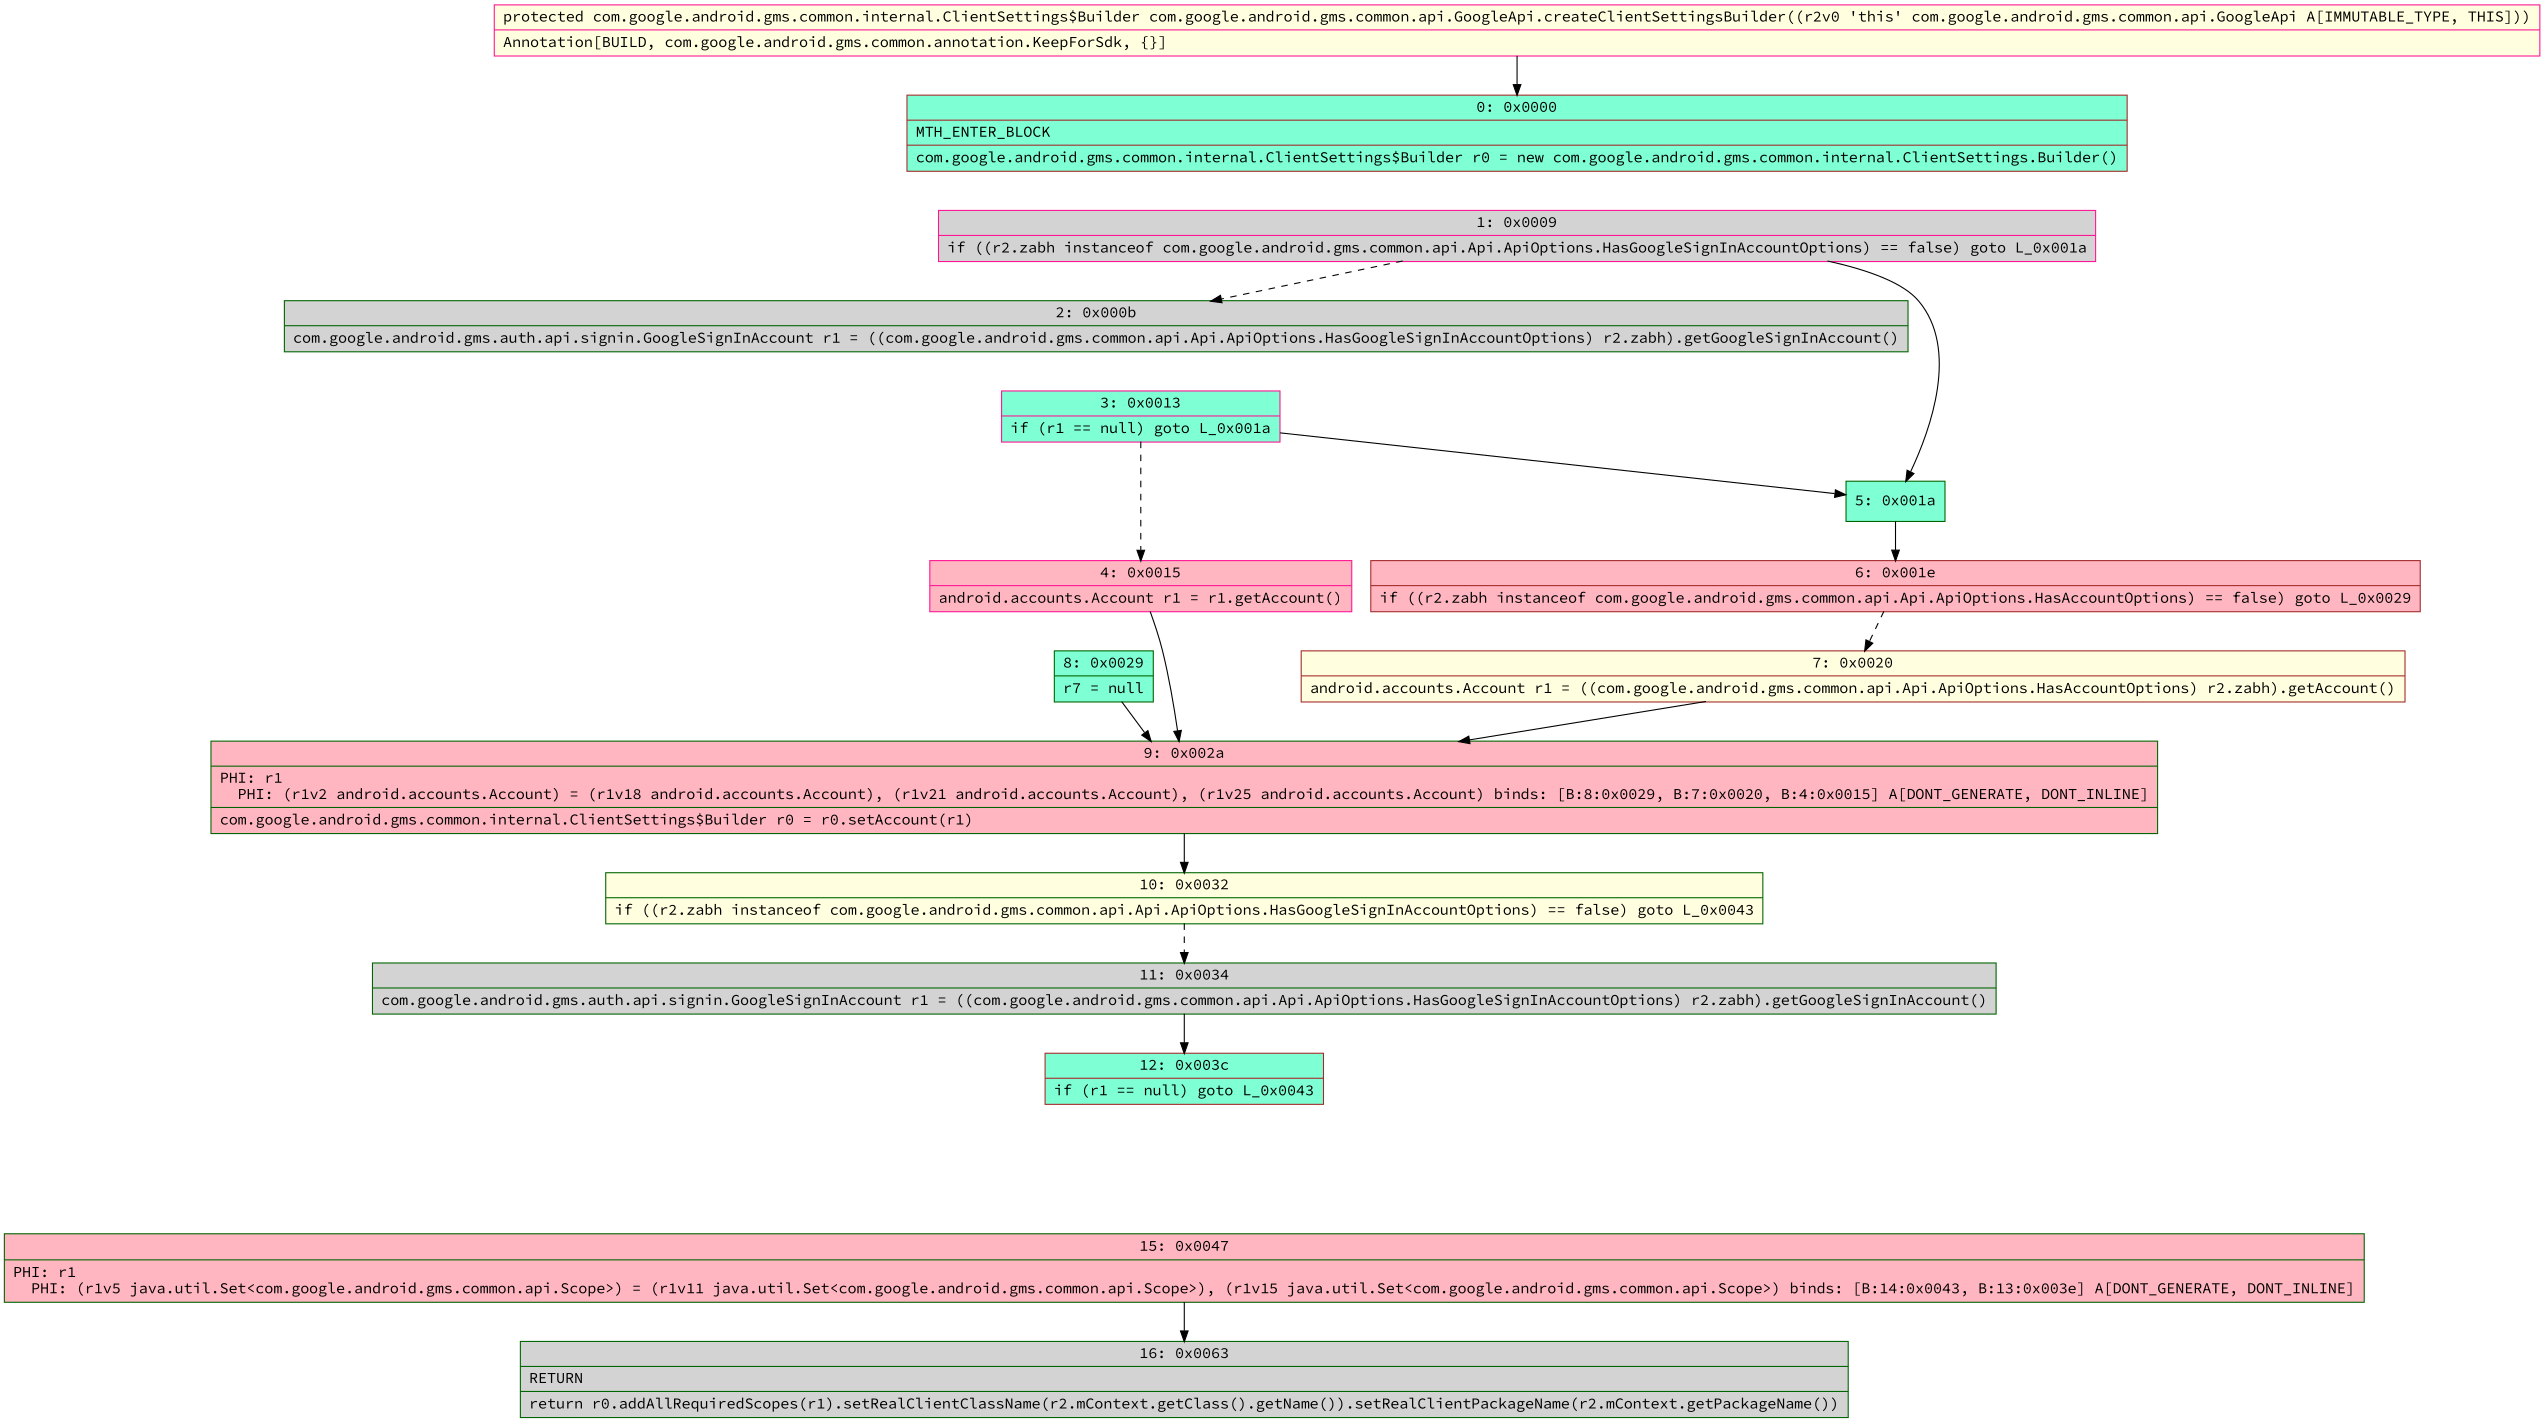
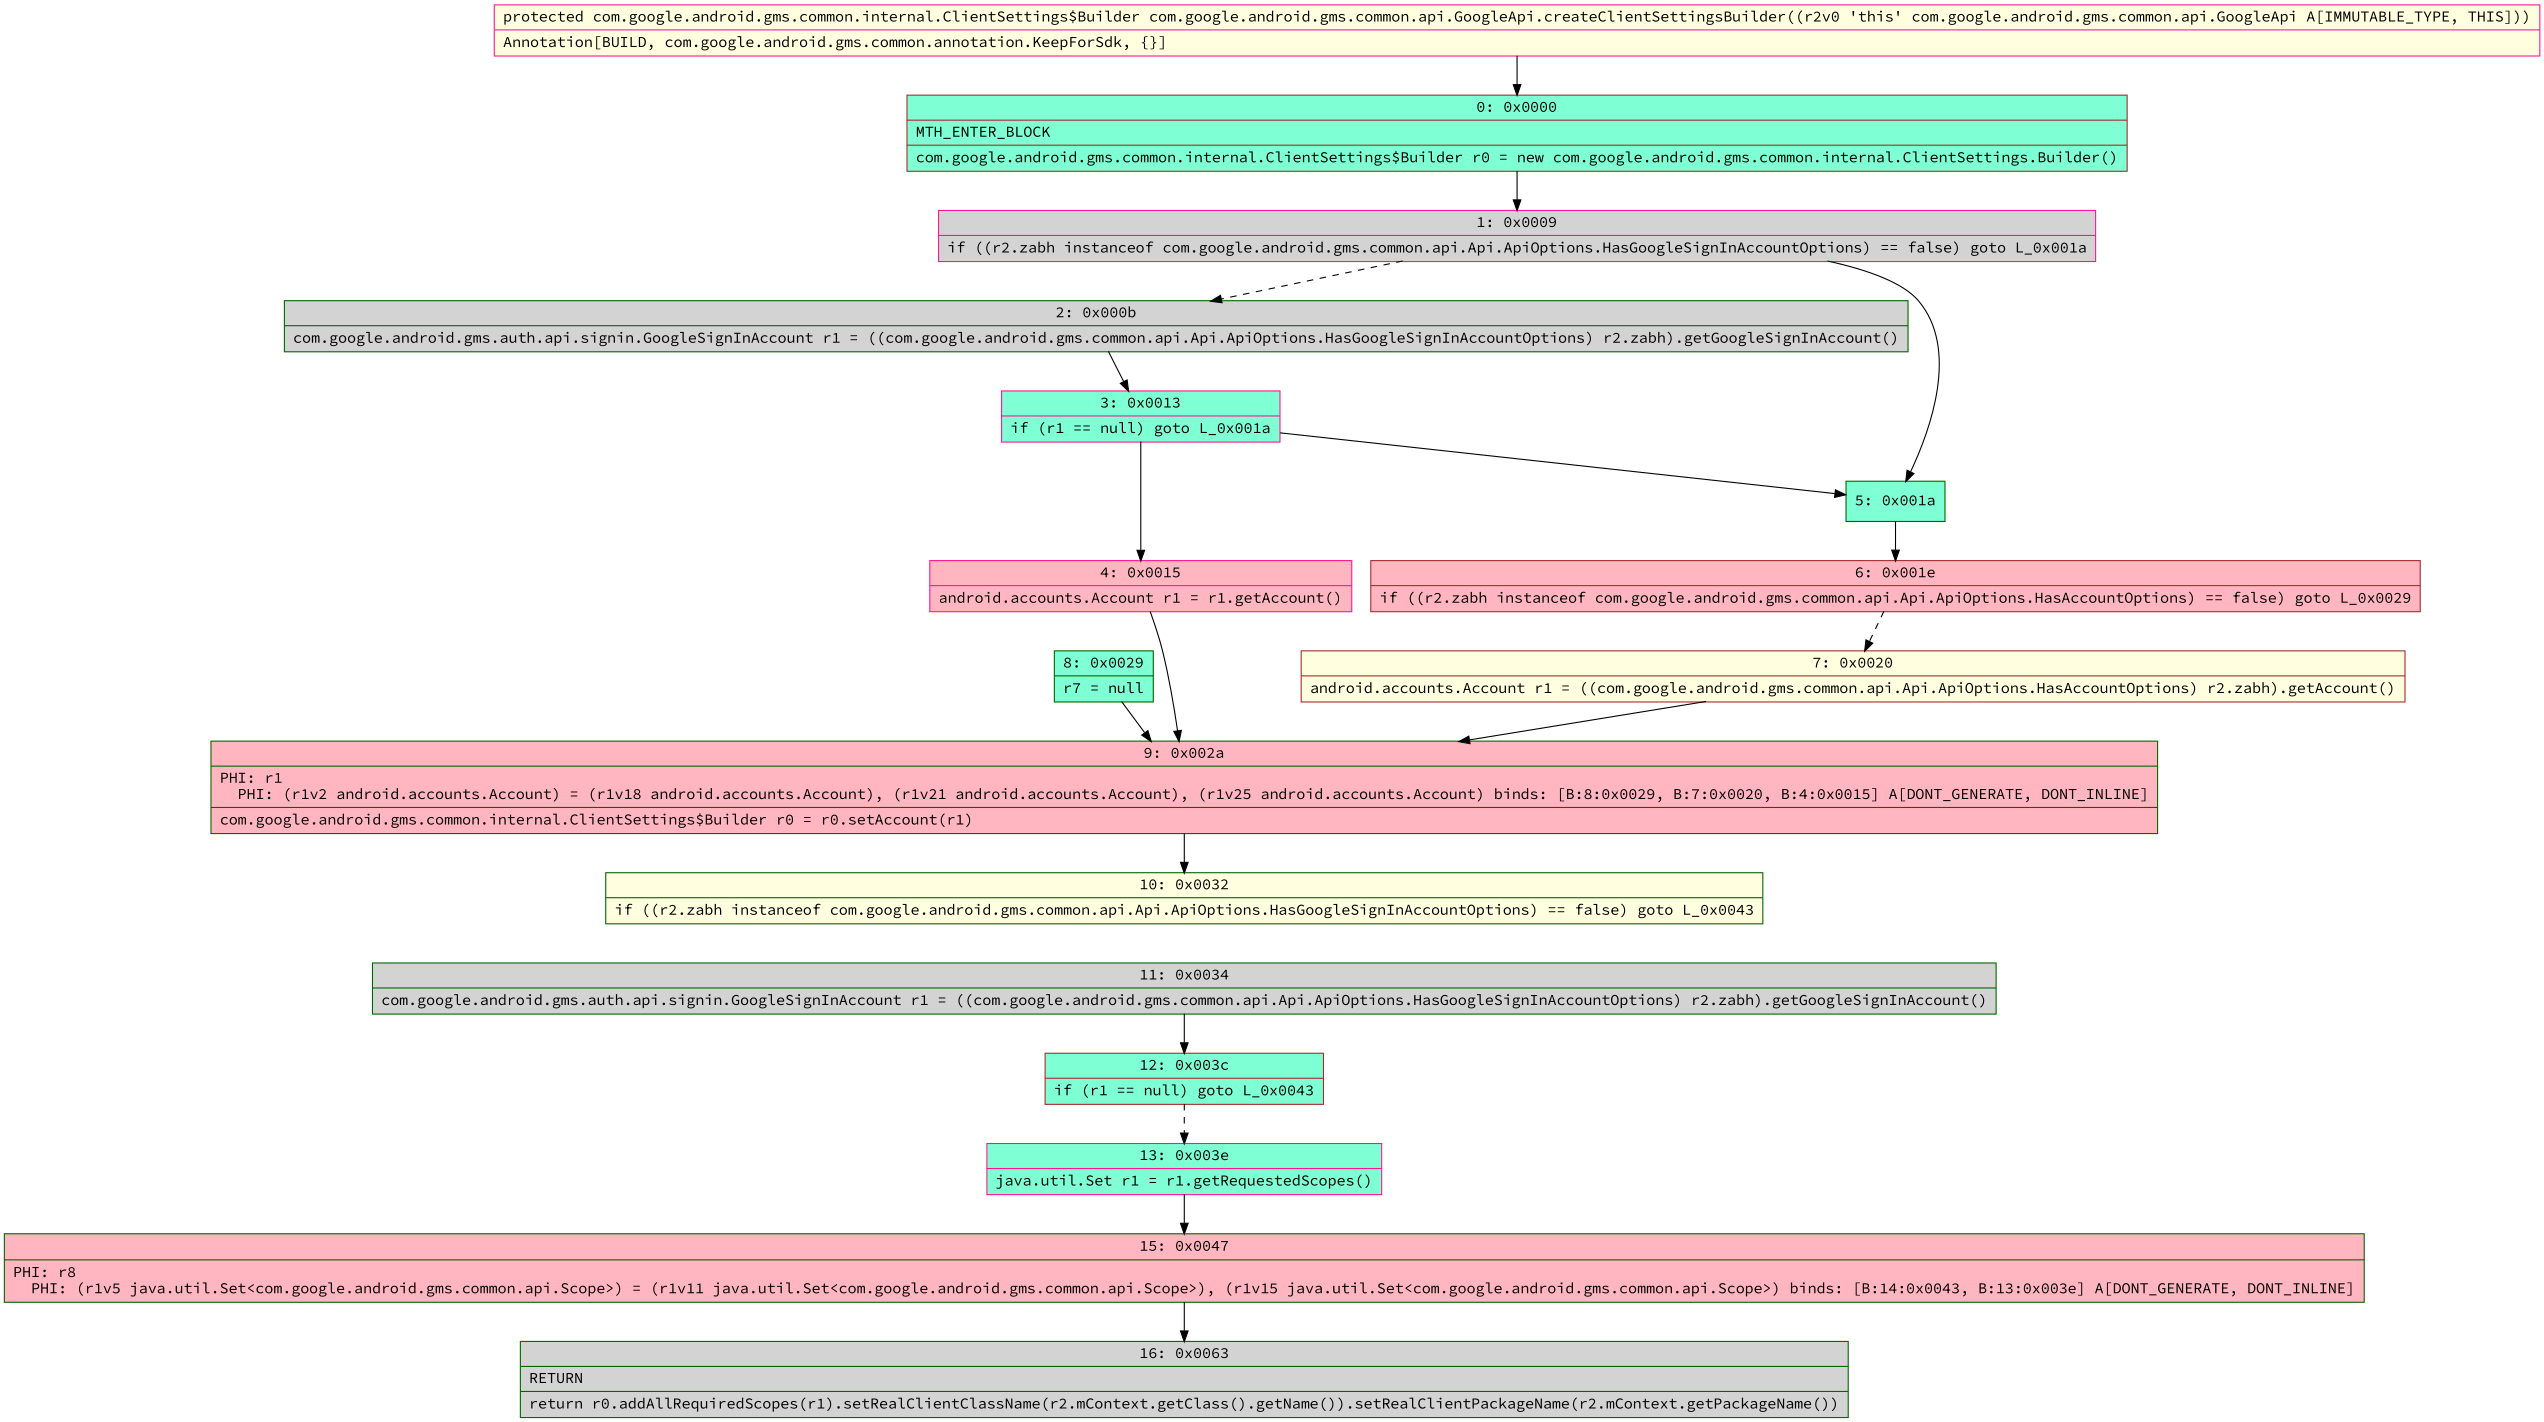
none -> (1517, 185)
none -> (1116, 367)
(1141, 496) -> (1141, 496)
(1184, 938) -> none
none -> (1184, 1169)
(49, 1272) -> (49, 1272)
